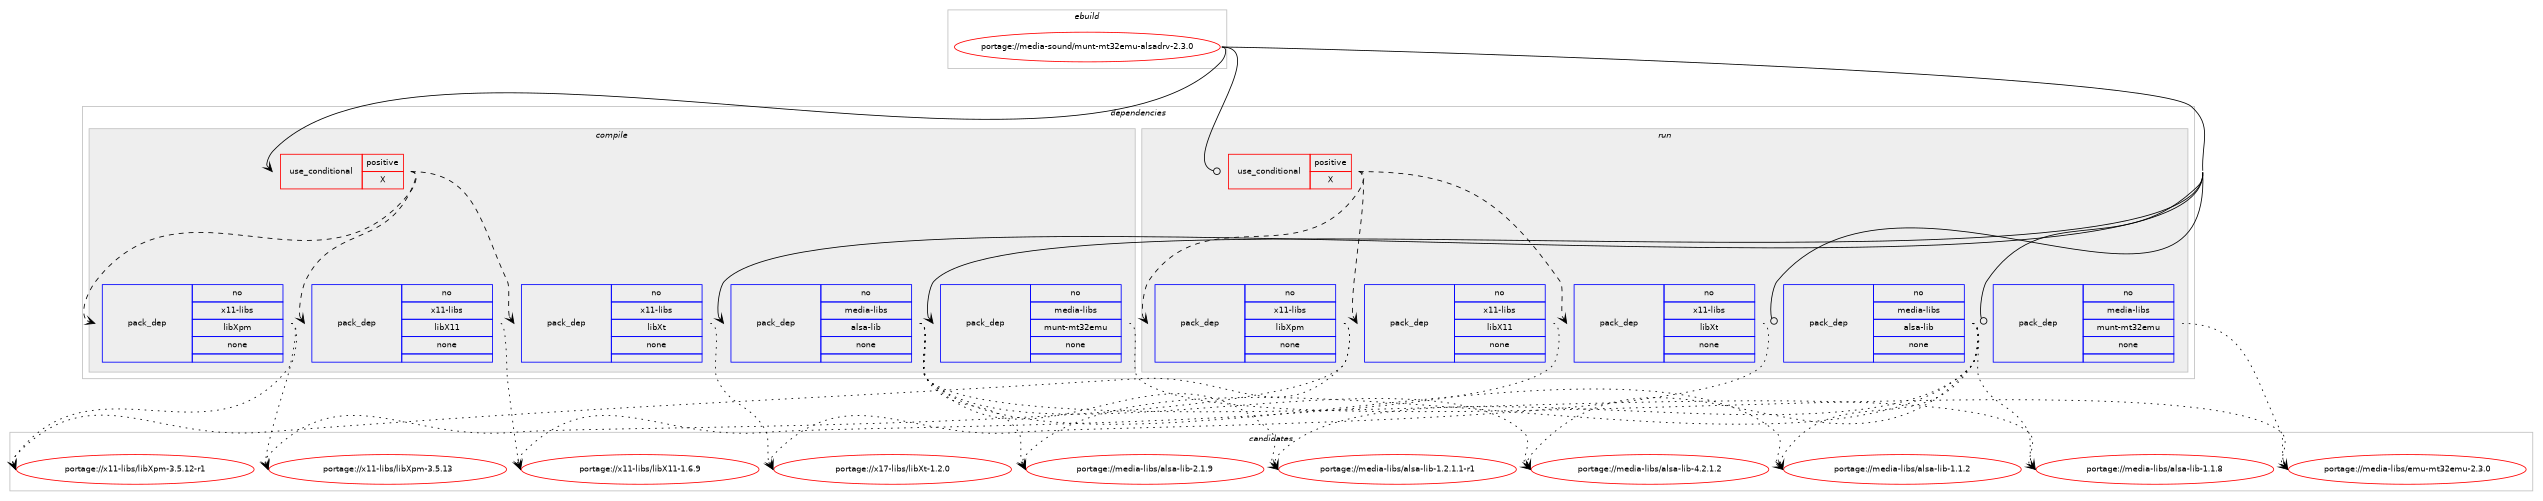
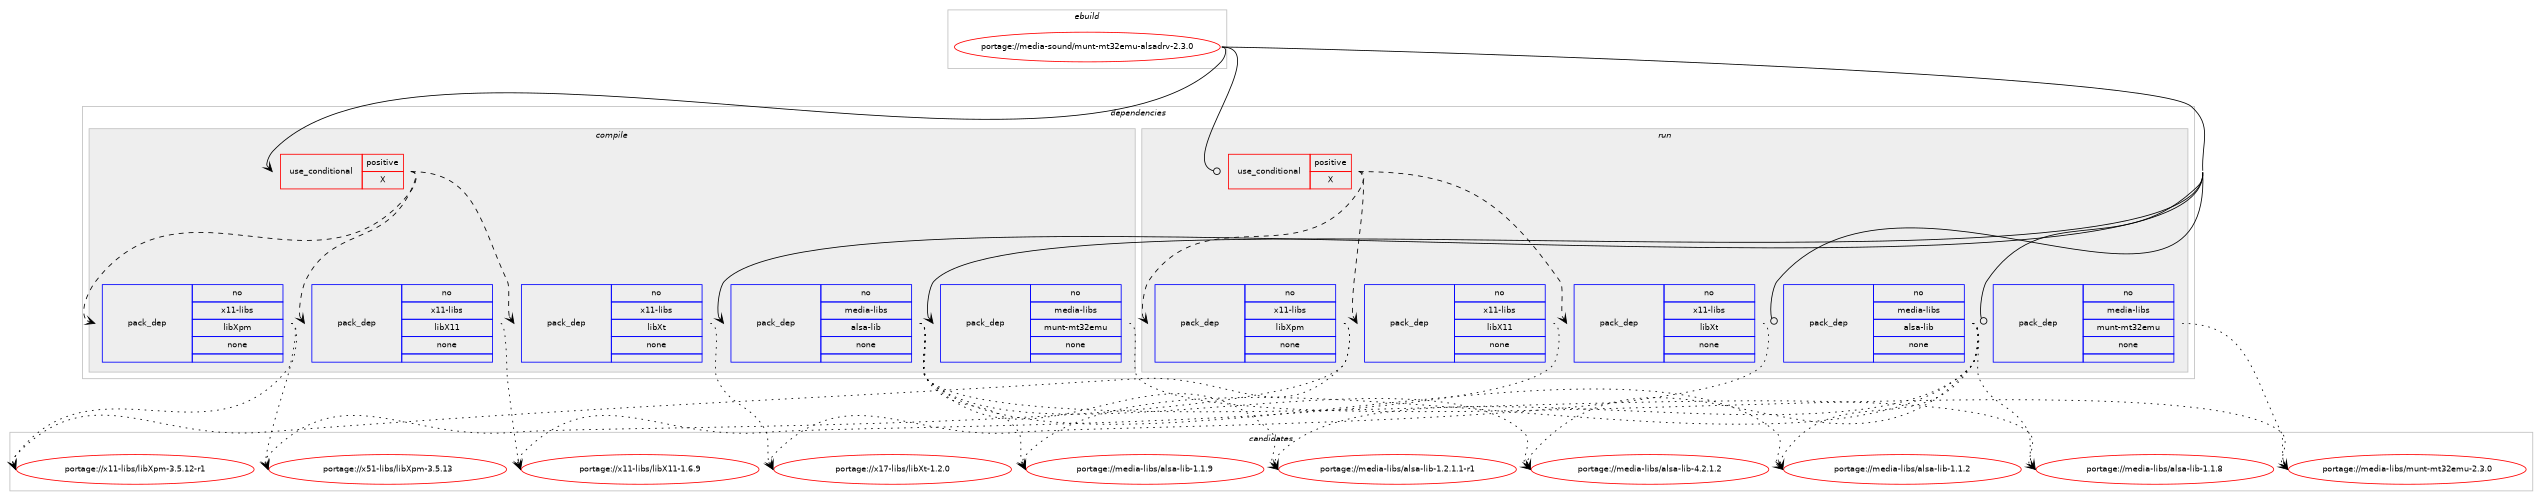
(388, 469) -> (388, 469)
(1145, 469) -> (1145, 469)
(2407, 469) -> (2407, 469)
